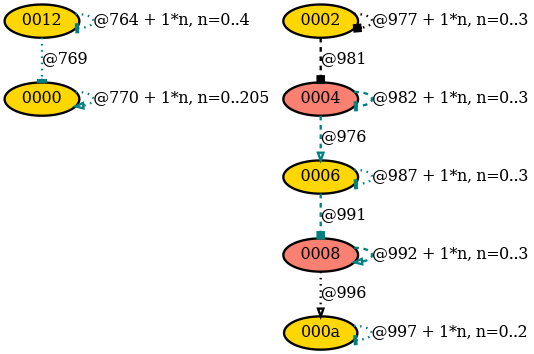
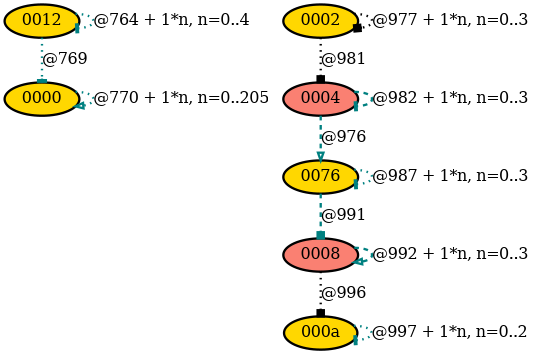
(321, 56) -> (321, 56)
(321, 177) -> (321, 177)
(321, 290) -> (321, 290)
